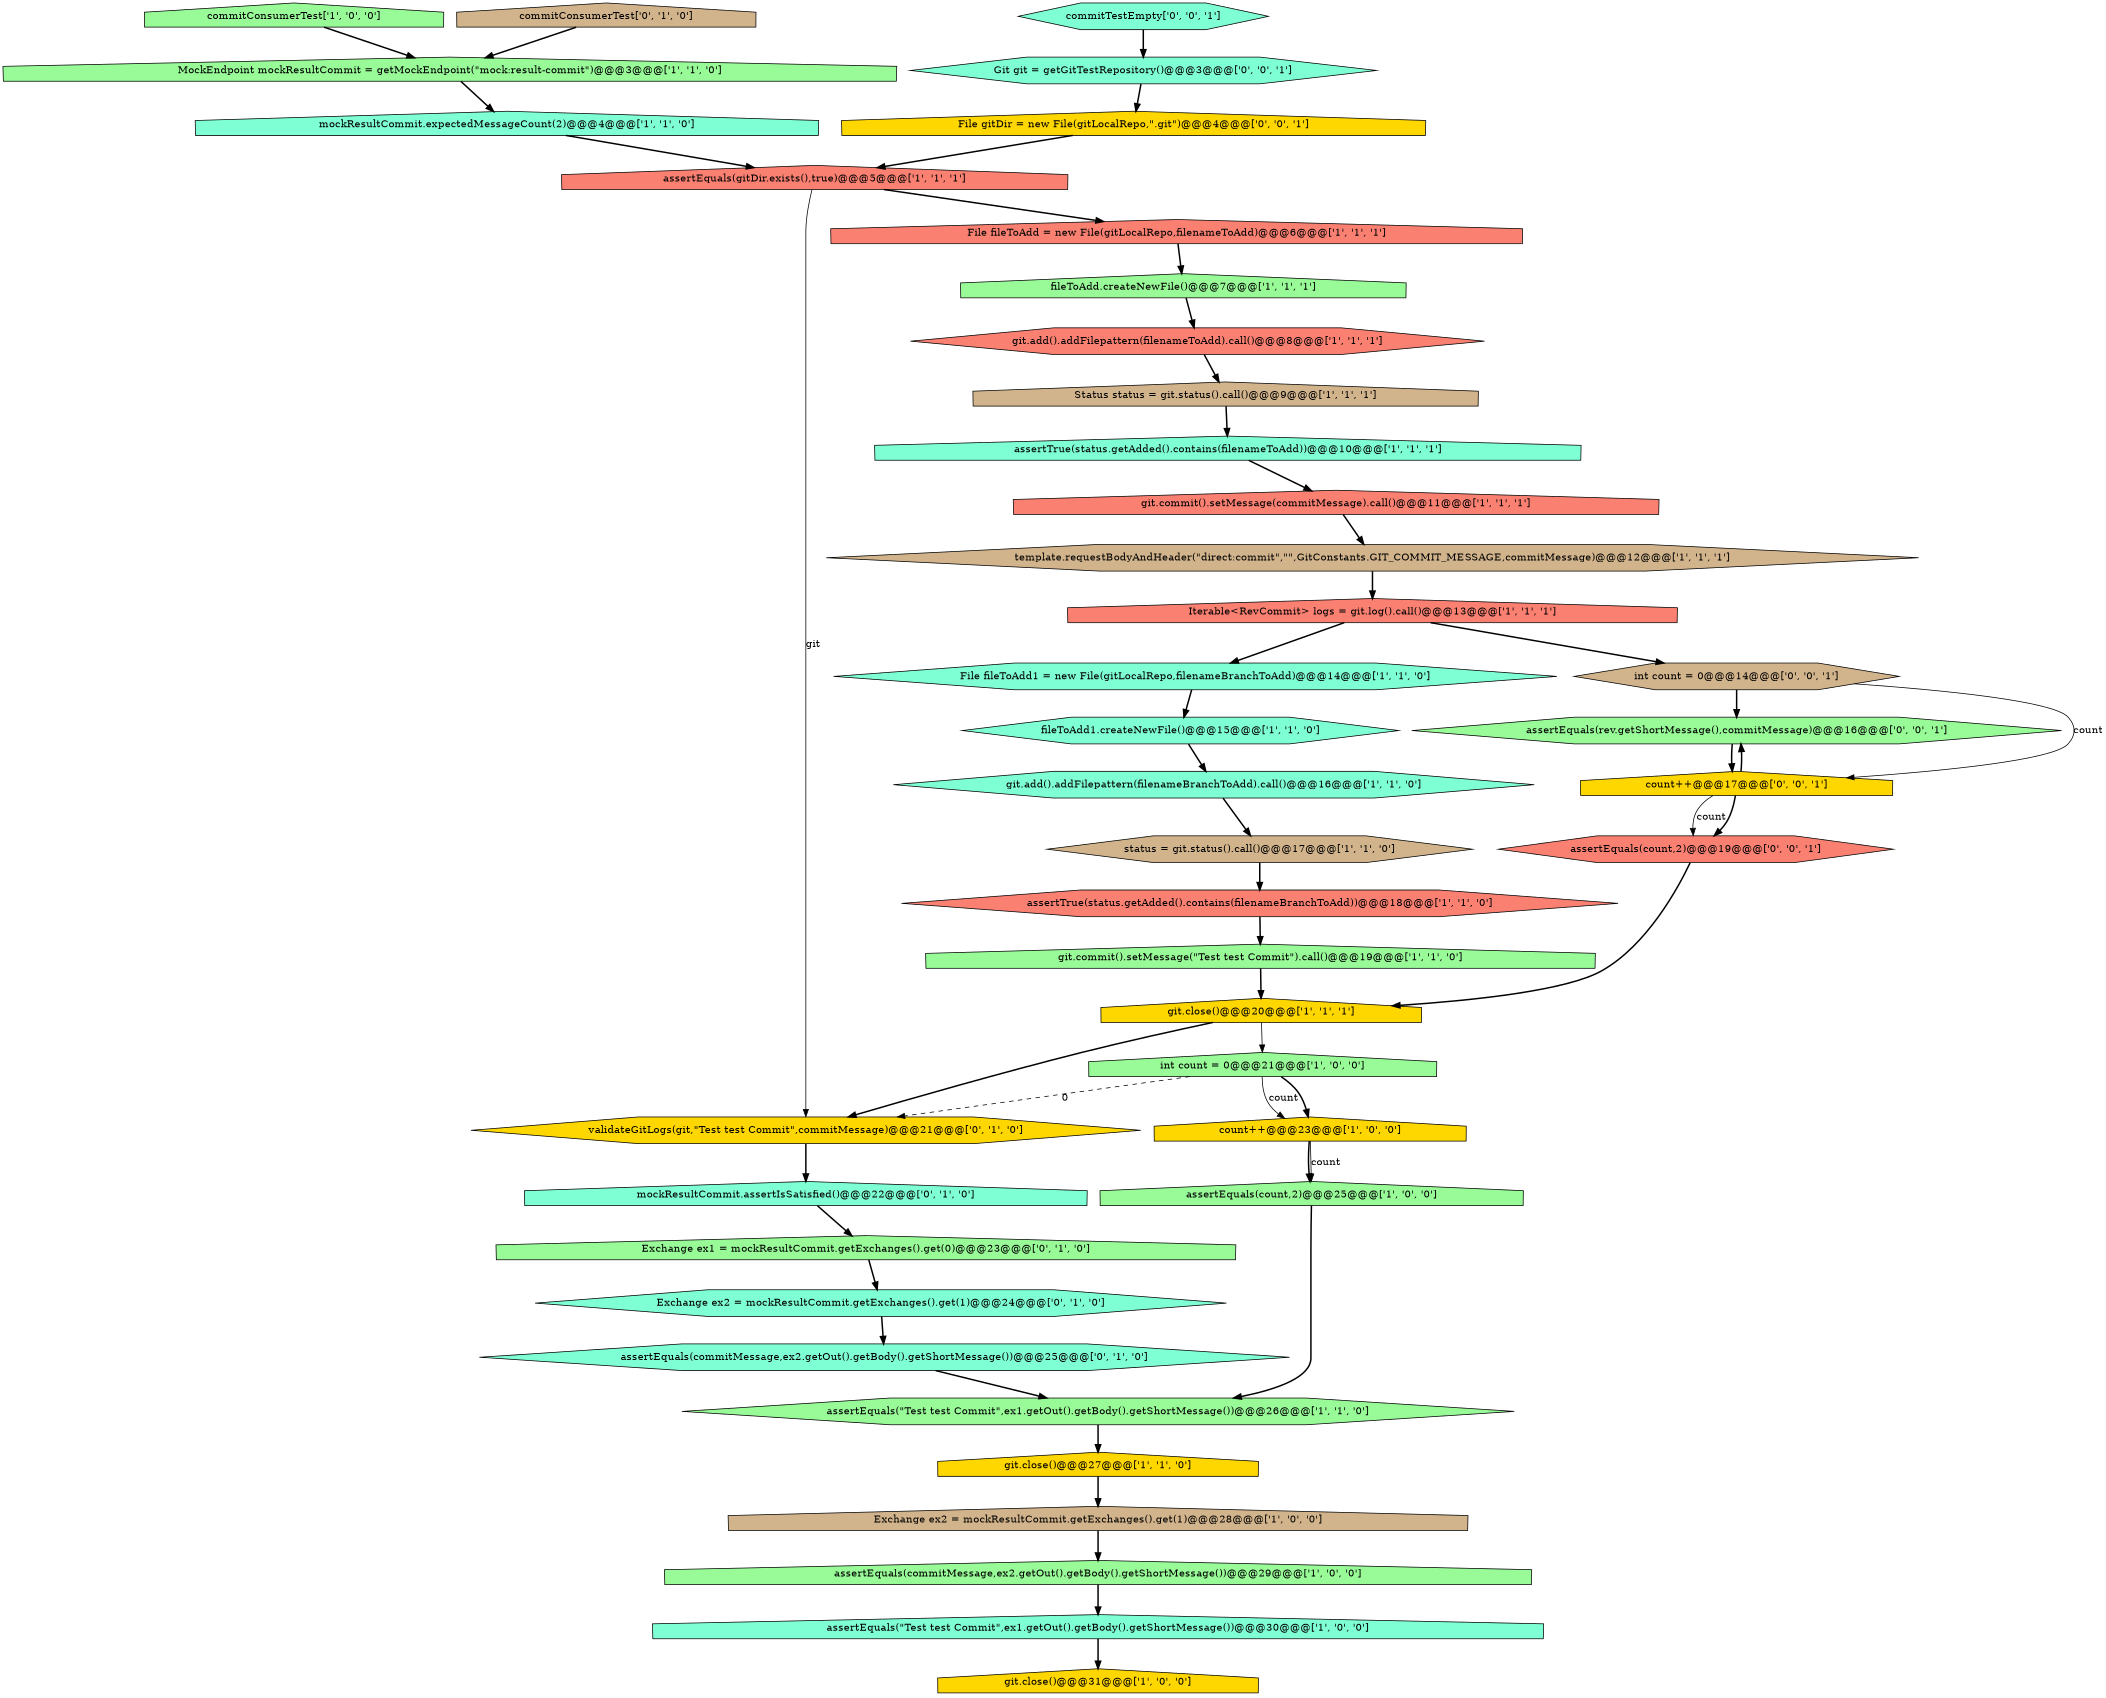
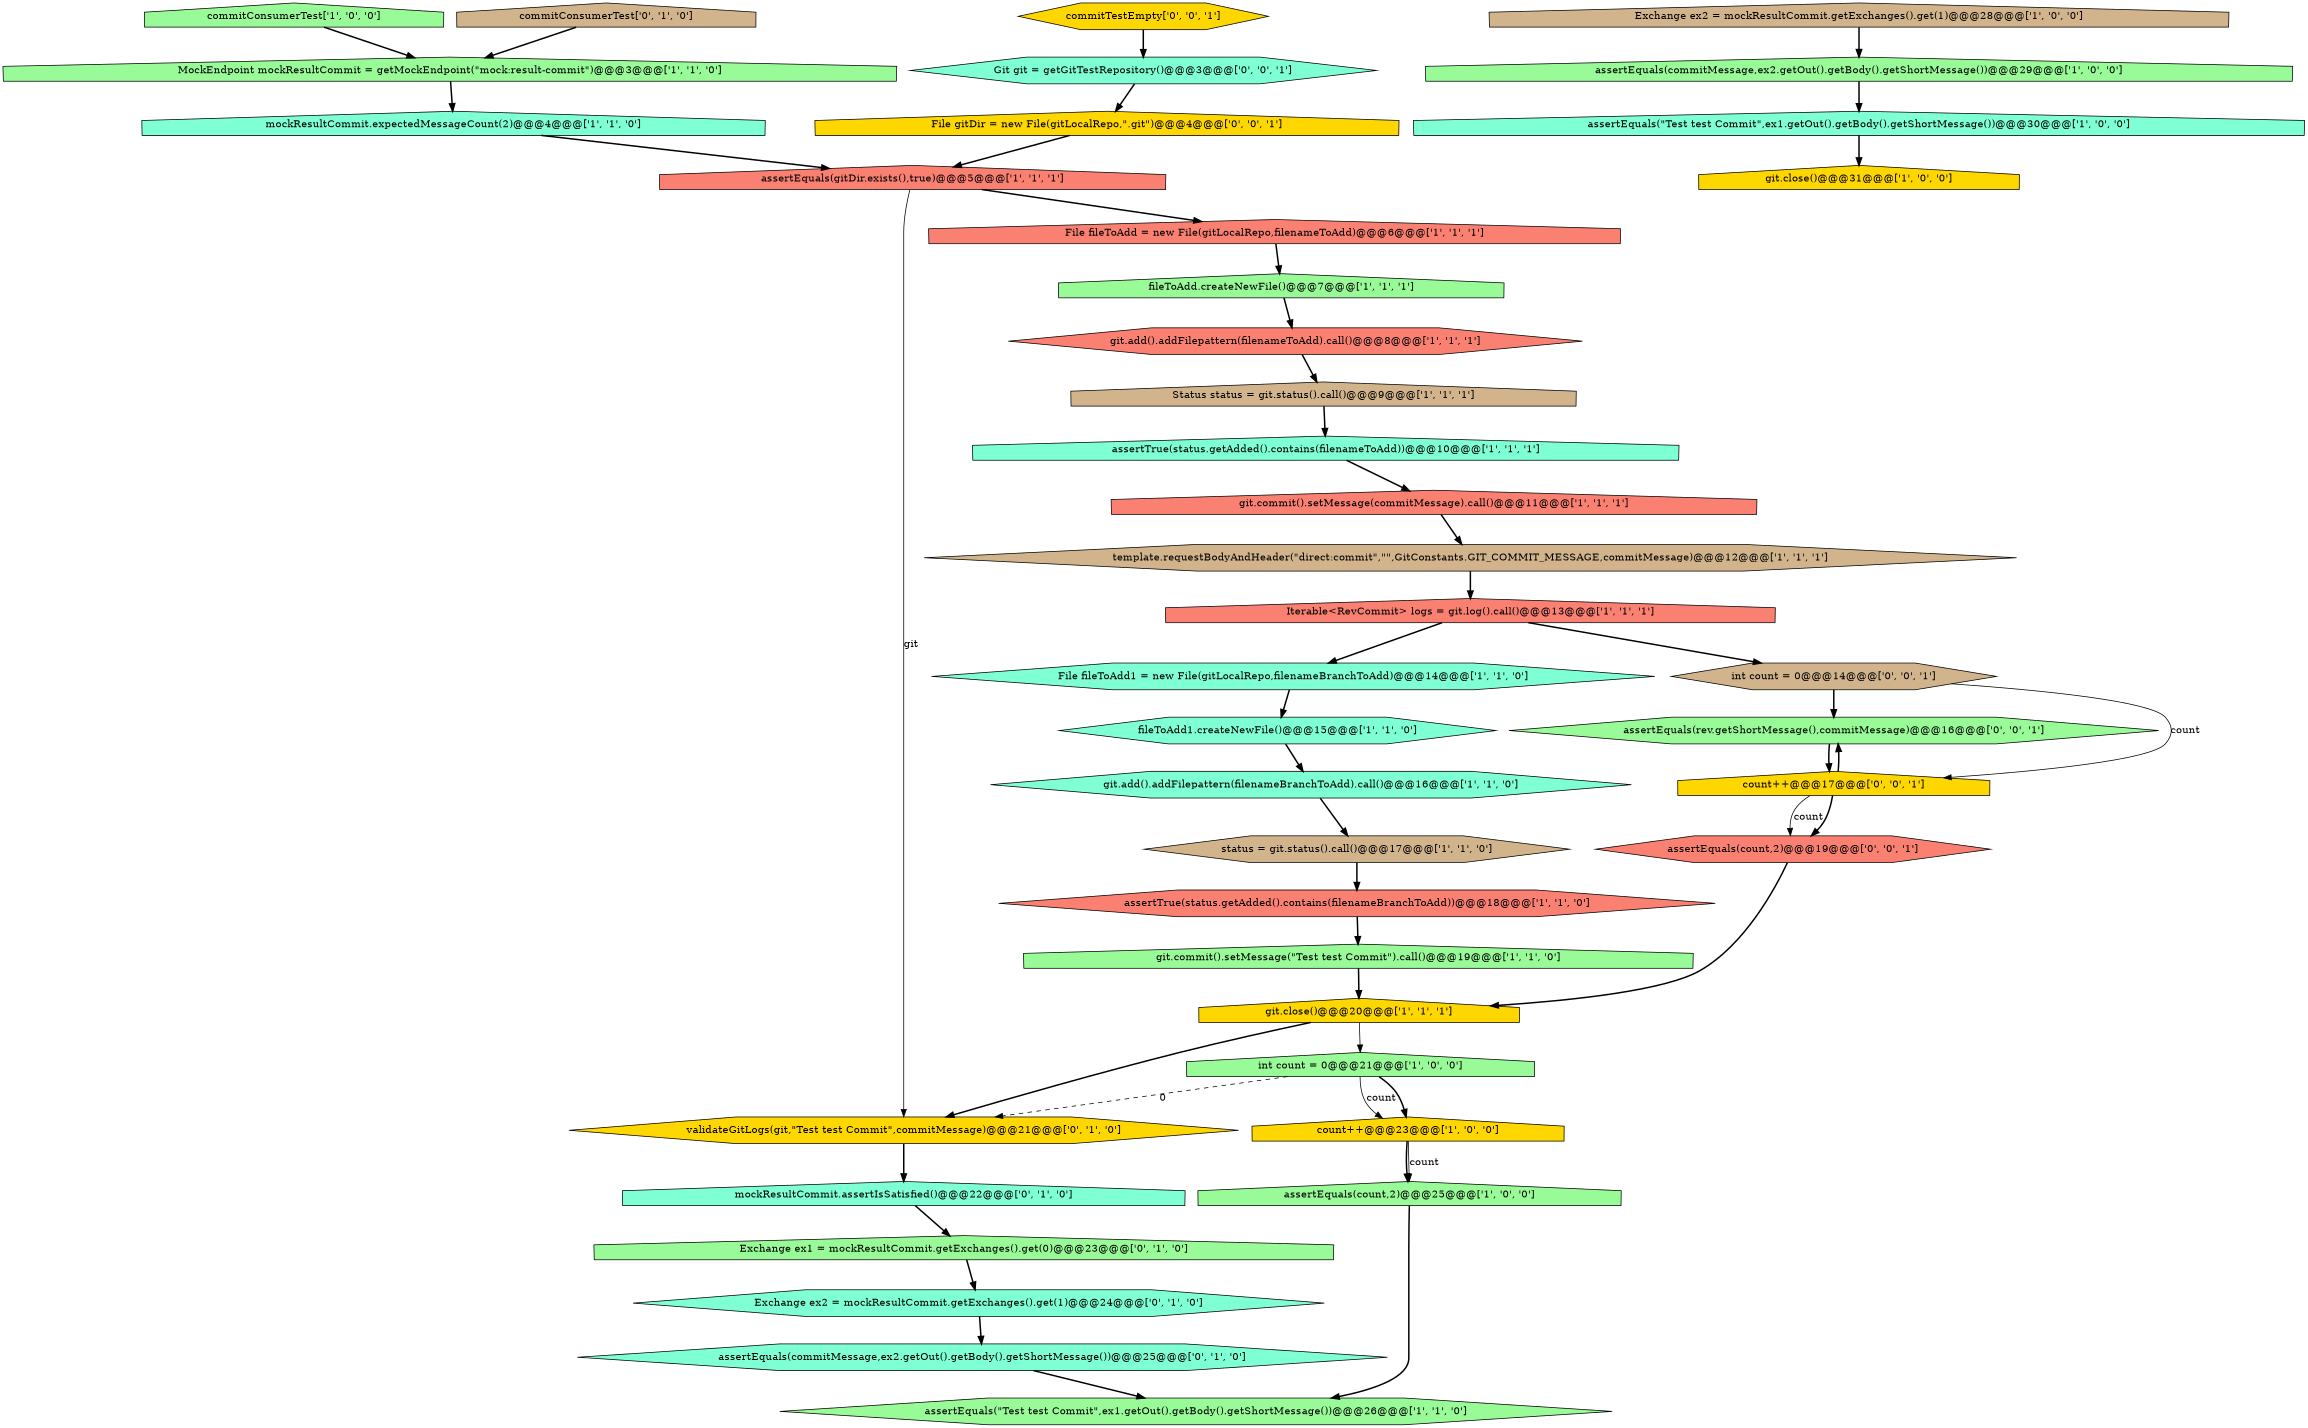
(1143, 16) -> (1143, 16)
(1098, 1466) -> none
